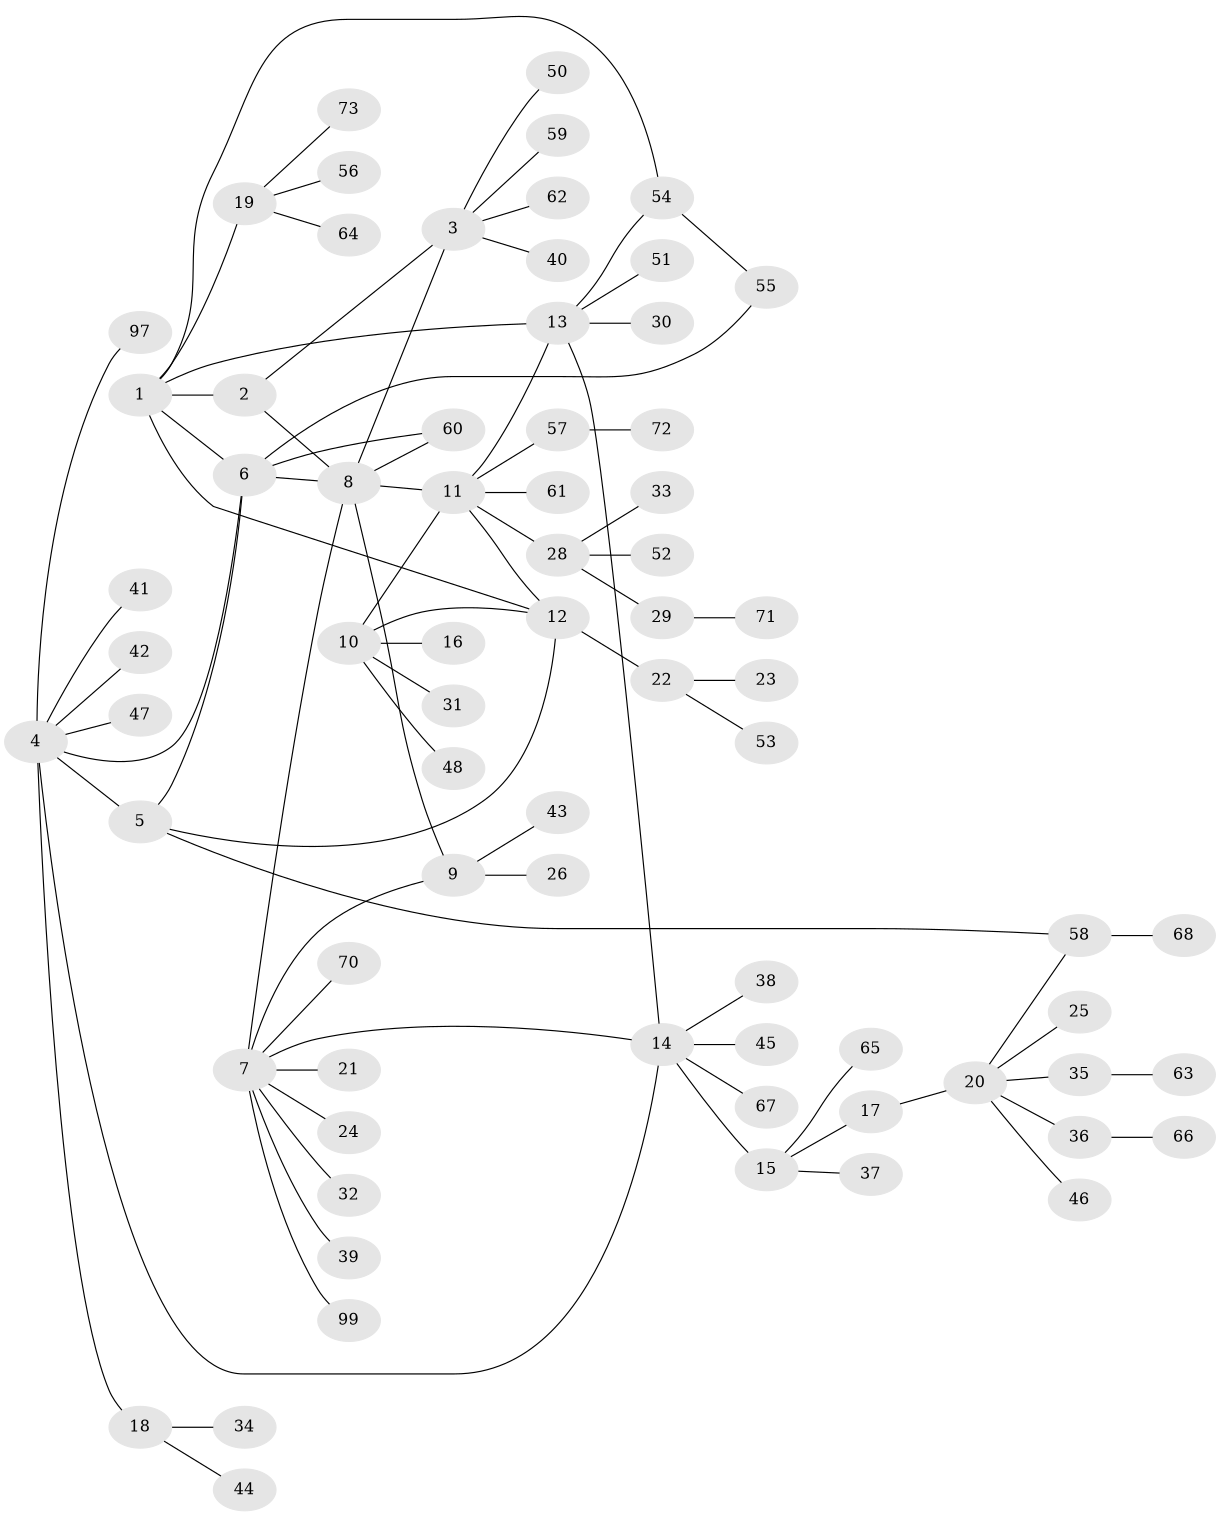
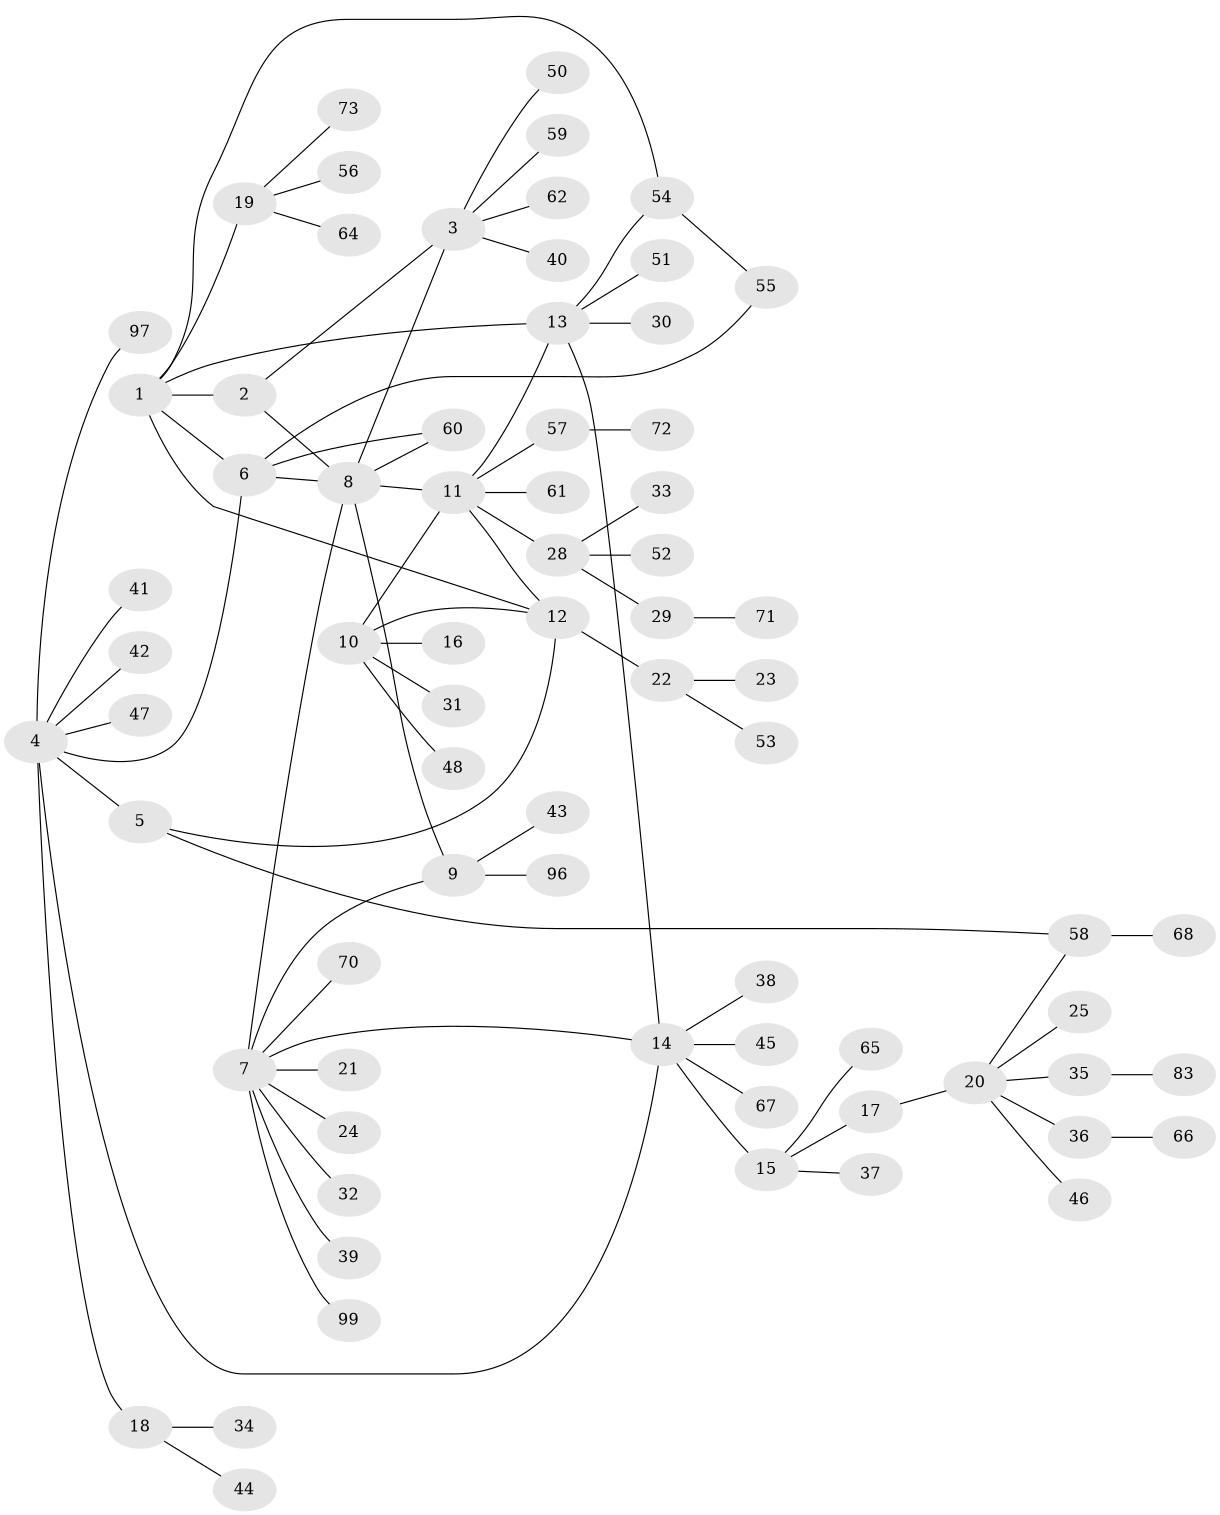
(196, 725) -> none
(558, 875) -> (558, 875)
(1184, 1075) -> (1184, 1075)
